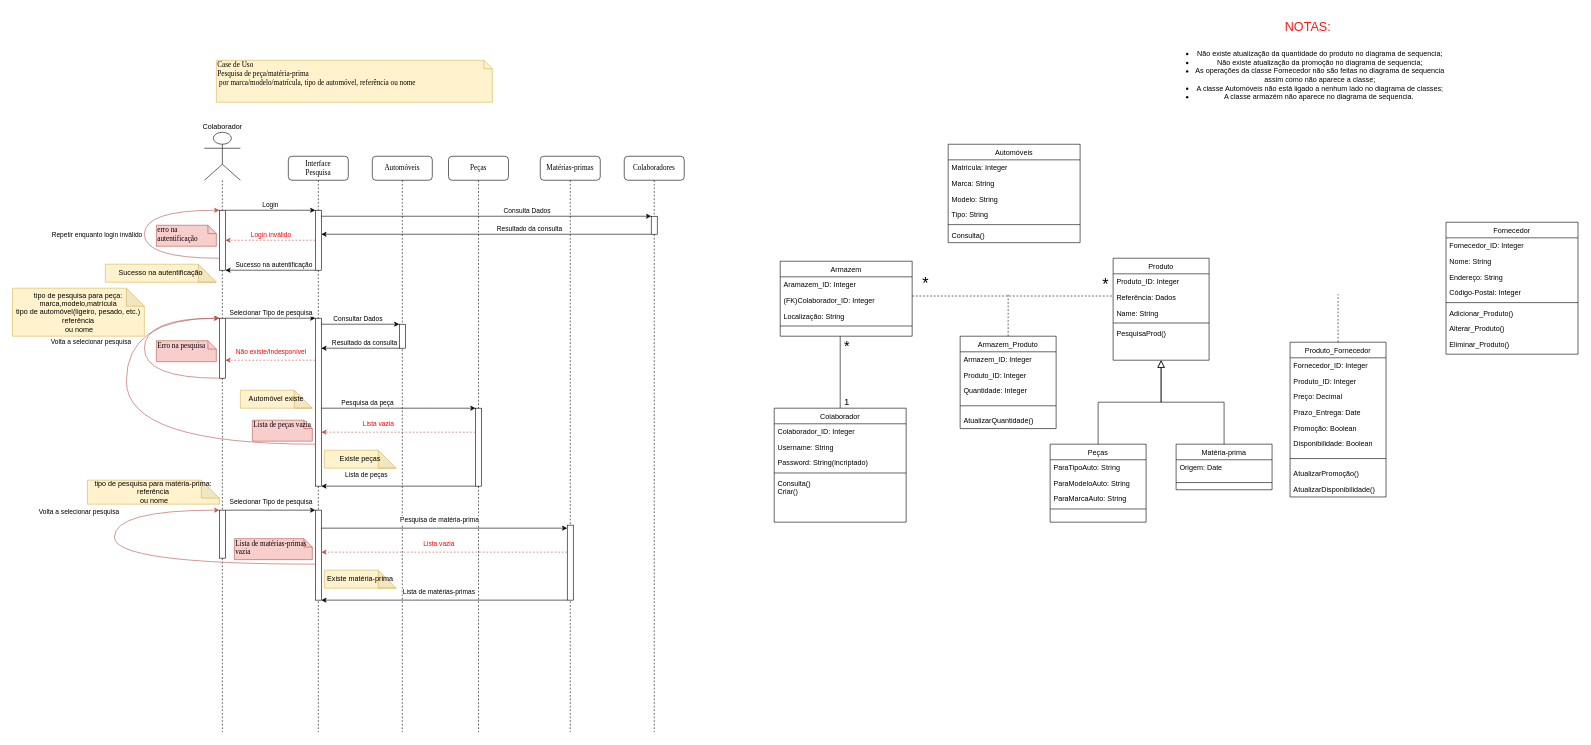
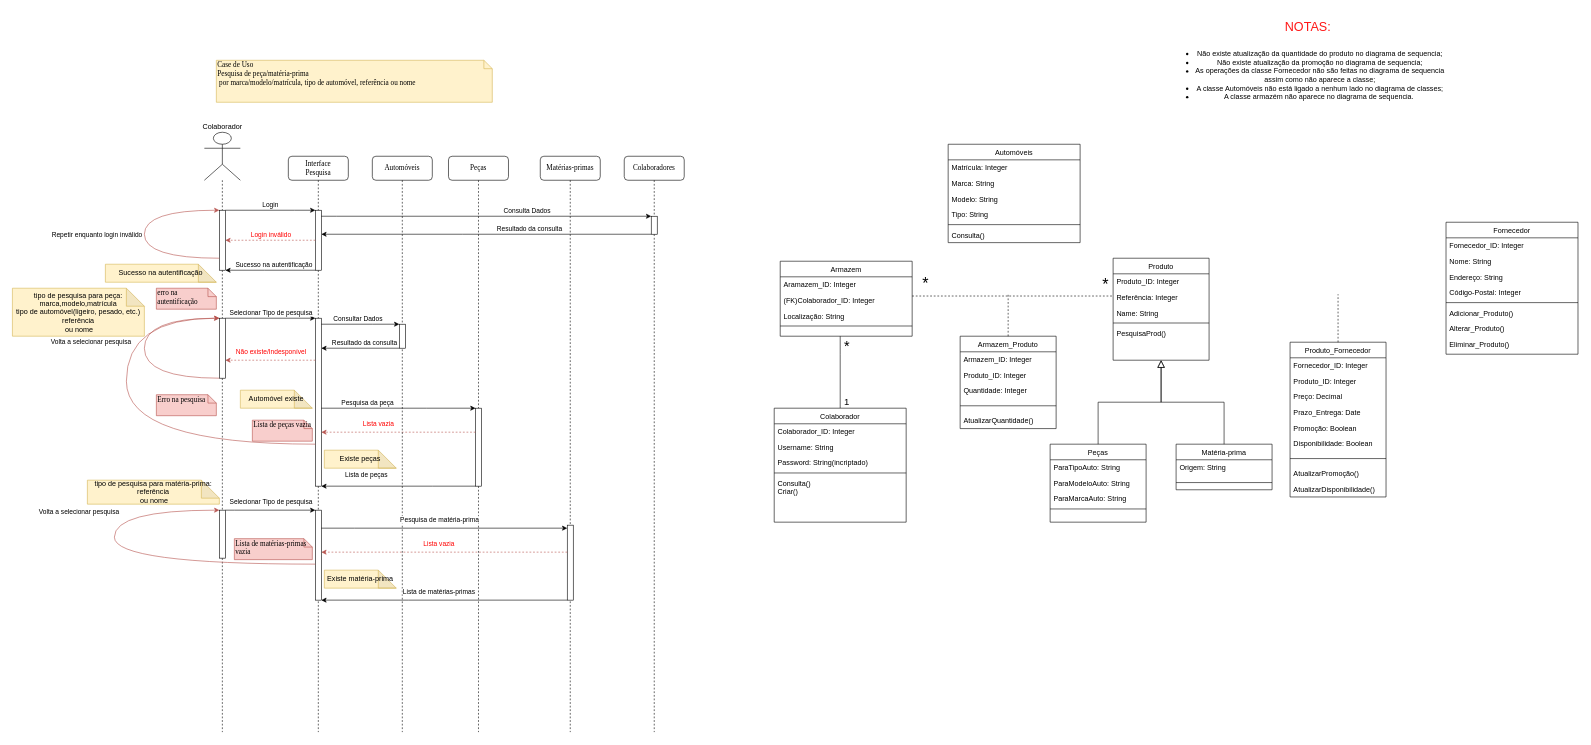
(186, 236) -> (186, 299)
(1148, 298) -> (1152, 298)
(186, 351) -> (186, 405)
(1201, 468) -> (1204, 468)
